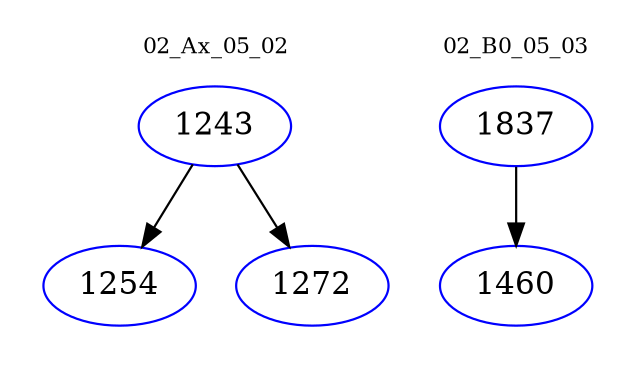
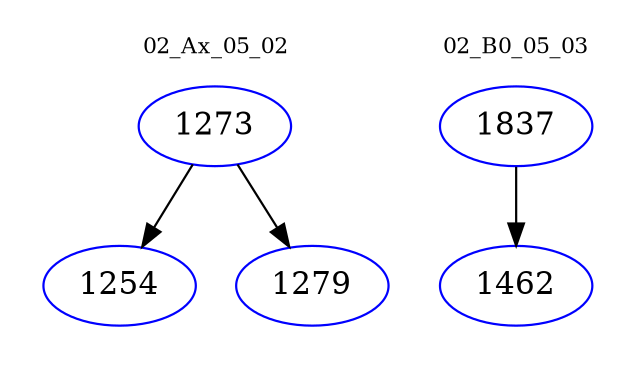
(215, 126) -> (215, 126)
(312, 286) -> (312, 286)
(516, 286) -> (516, 286)
